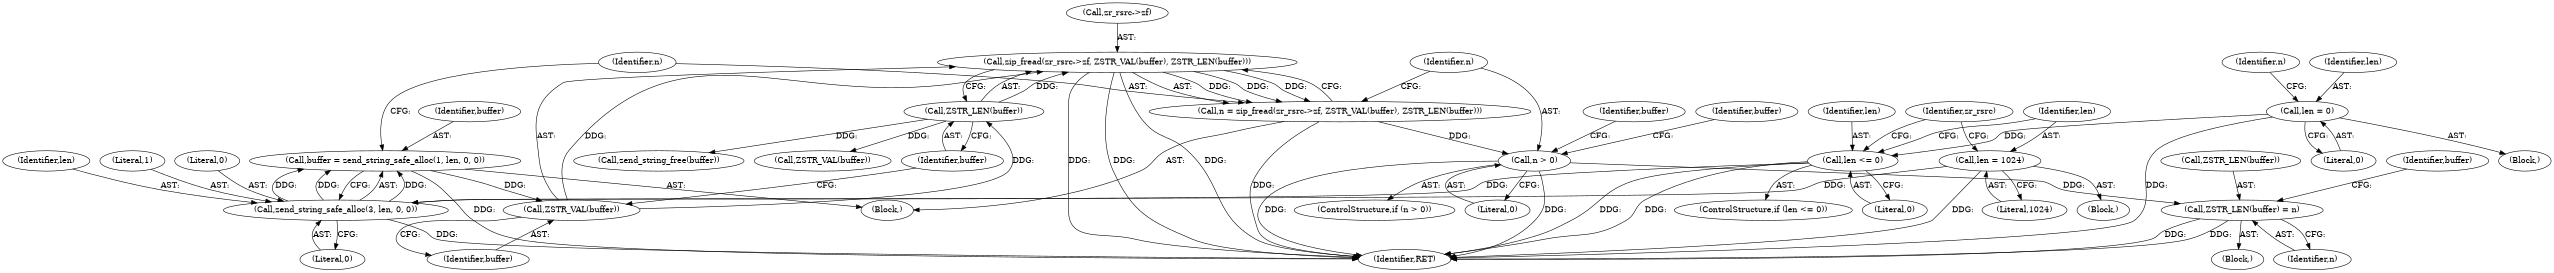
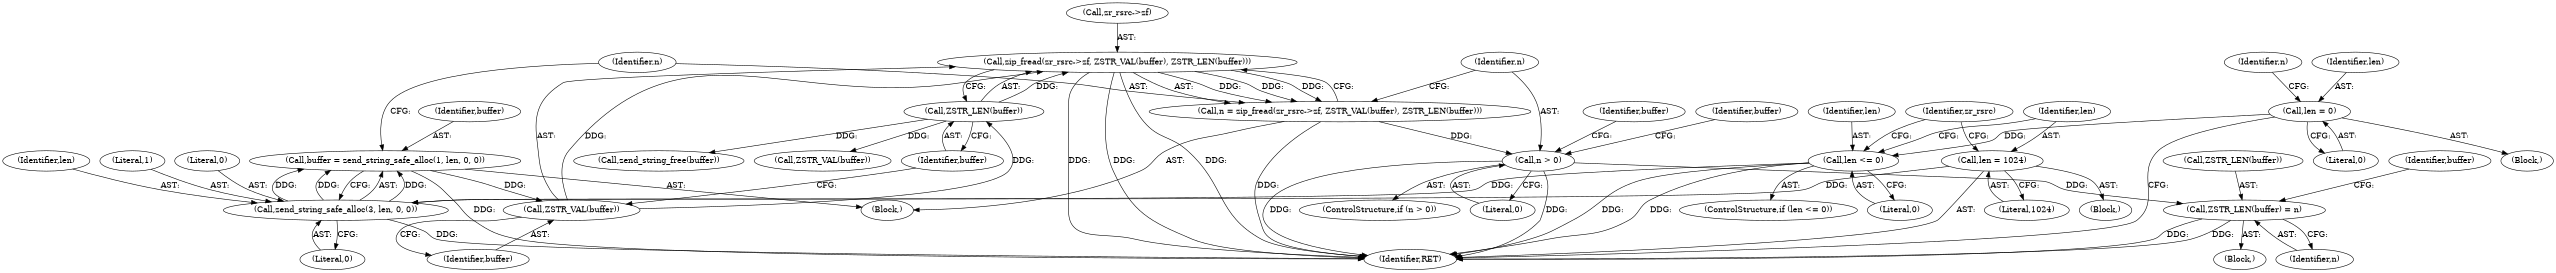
(2158, 186) -> (2160, 186)
(1964, 210) -> (1967, 210)
